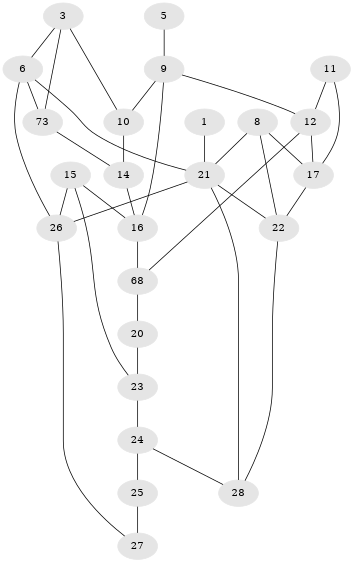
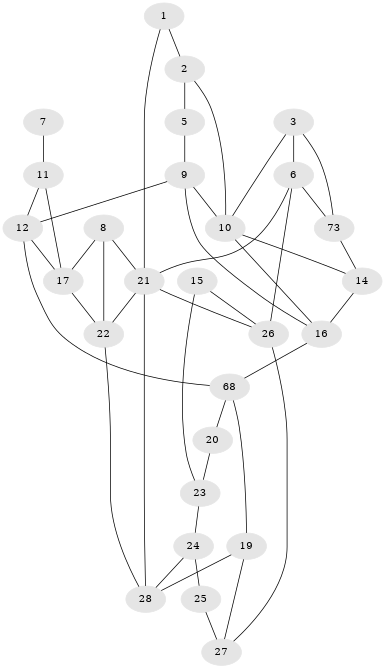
none -> (185, 69)
none -> (43, 122)
(104, 202) -> (272, 279)
none -> (247, 546)
